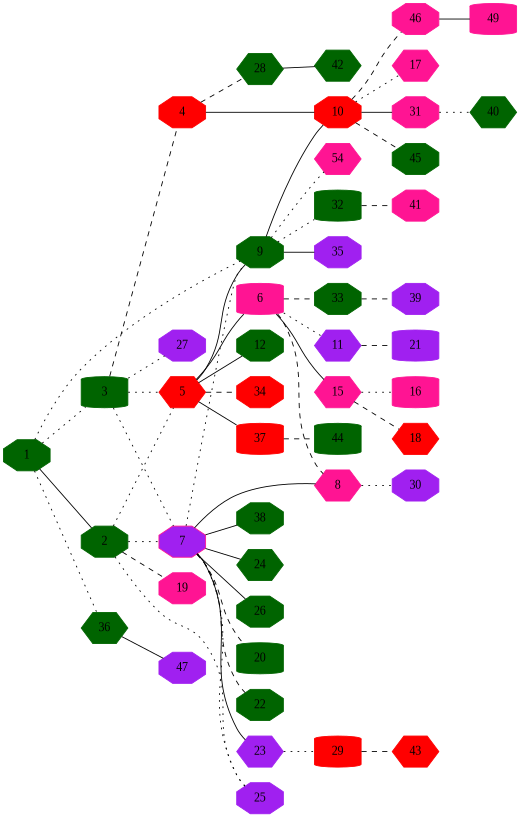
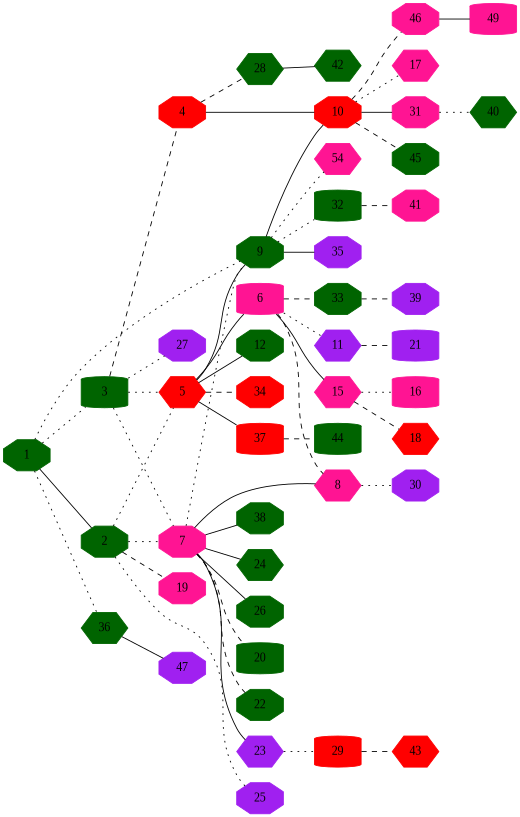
(182, 542) -> (182, 542)
(221, 670) -> none
